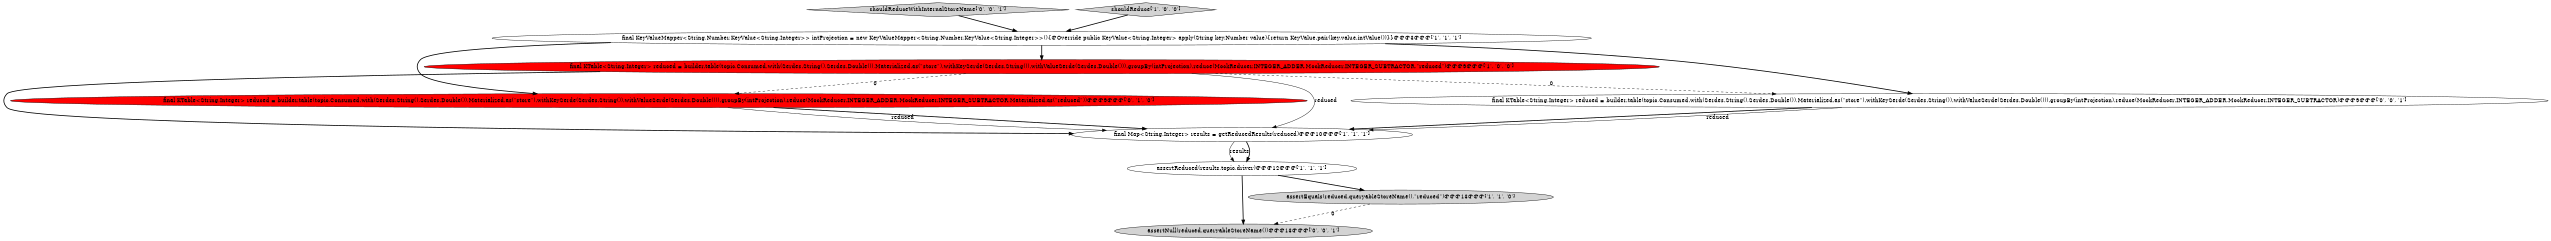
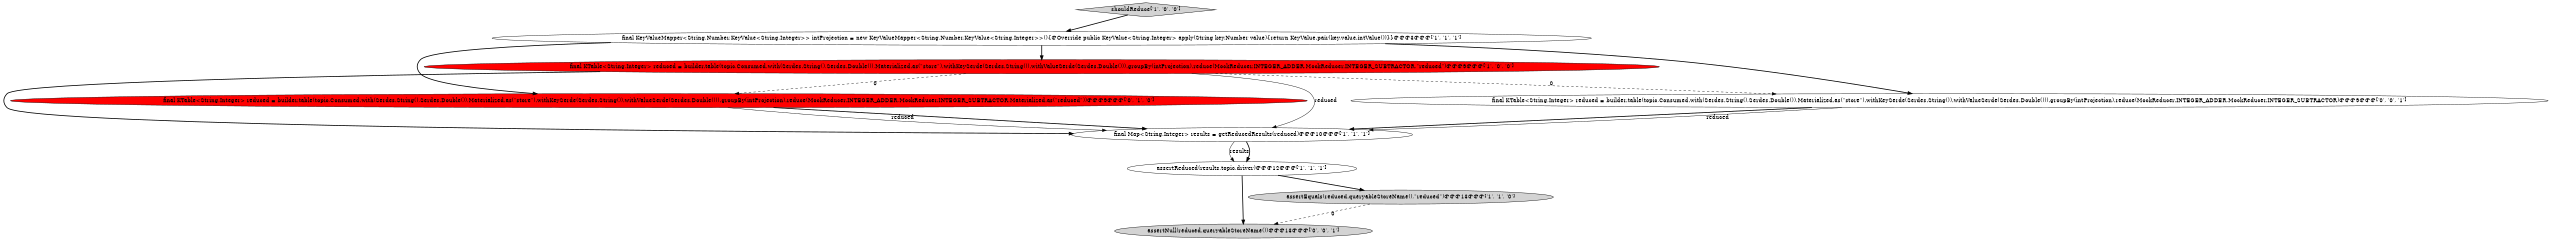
(938, 10) -> none
